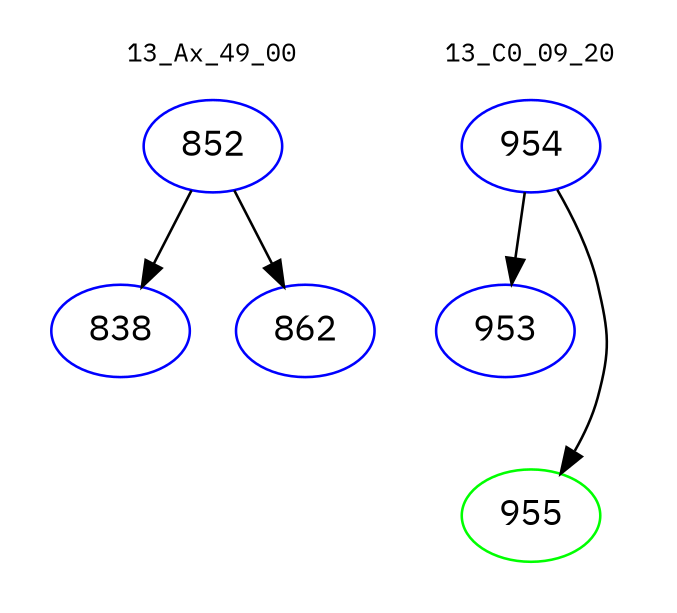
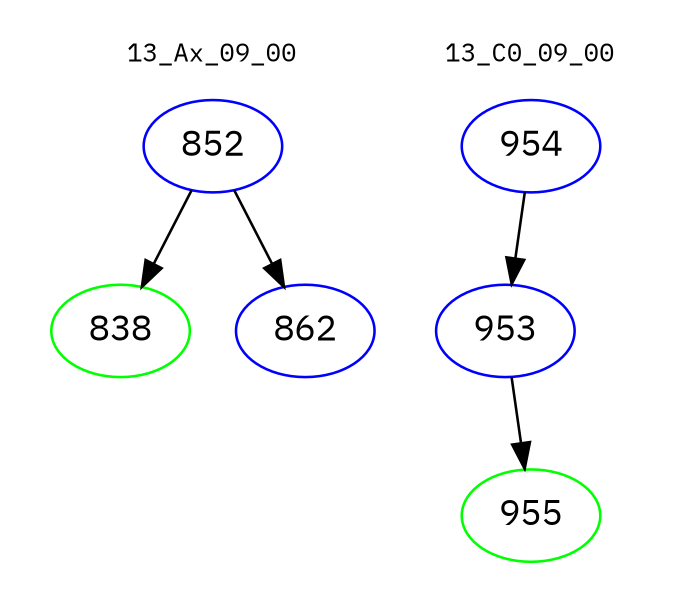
(213, 55) -> (213, 55)
(531, 55) -> (531, 55)
(605, 319) -> (516, 410)
(121, 331) -> (121, 331)
